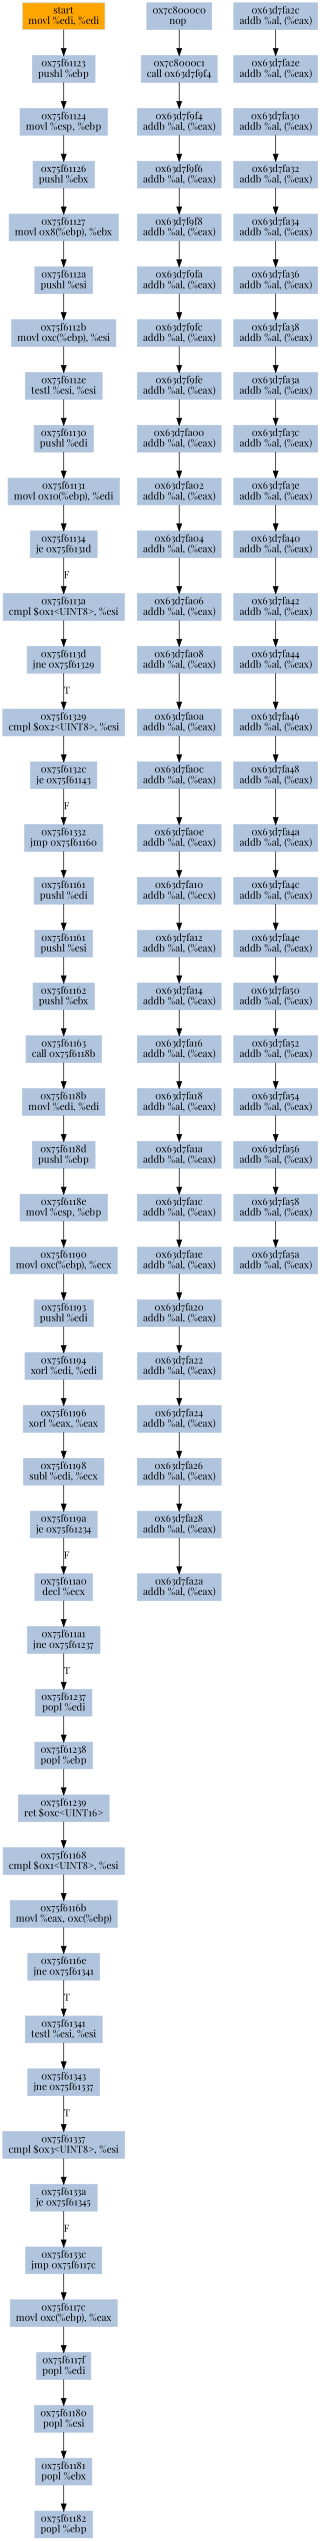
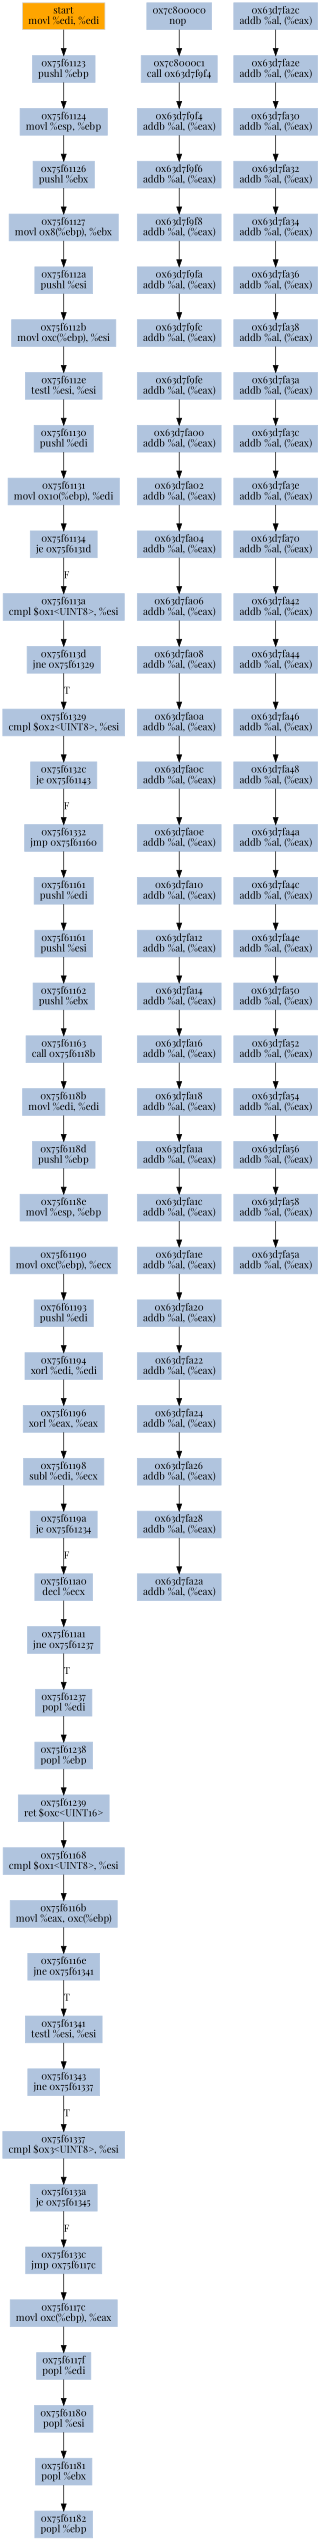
none -> (276, 92)
(179, 356) -> none
(276, 544) -> (276, 544)
(179, 891) -> (179, 891)
(64, 1230) -> none
(64, 1313) -> (64, 1313)
